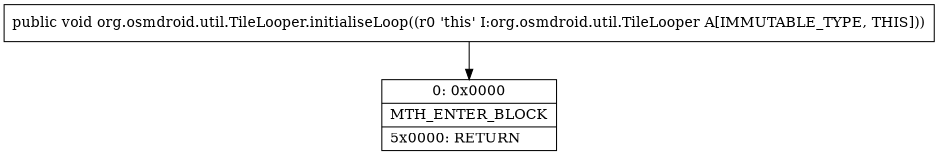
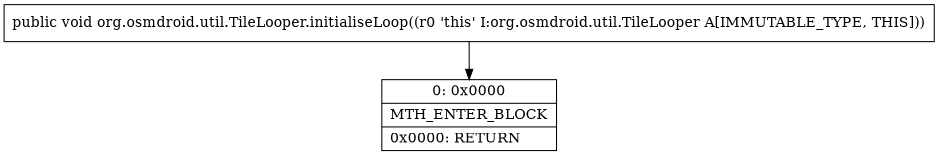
(462, 138) -> (462, 138)
